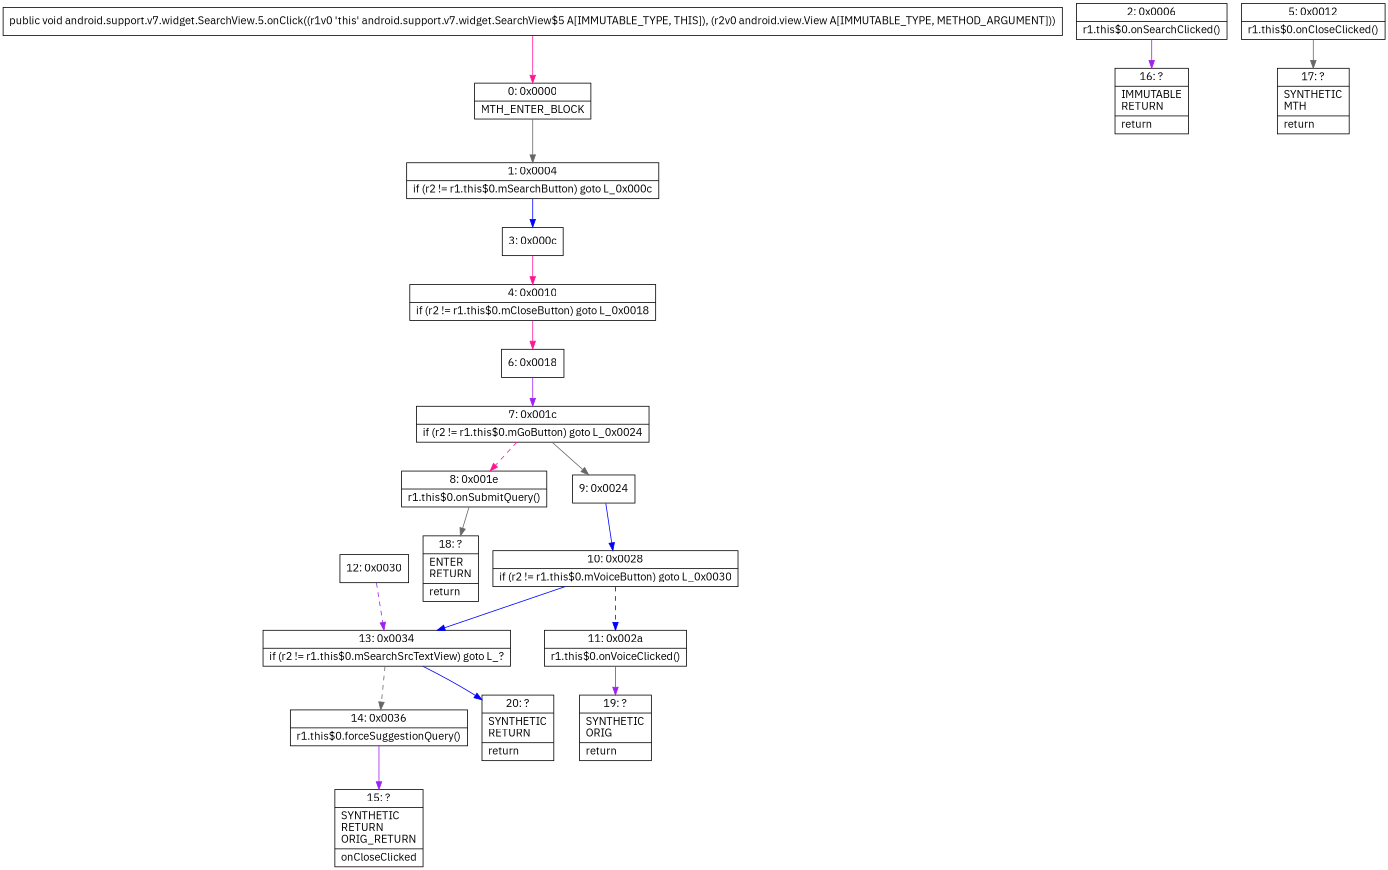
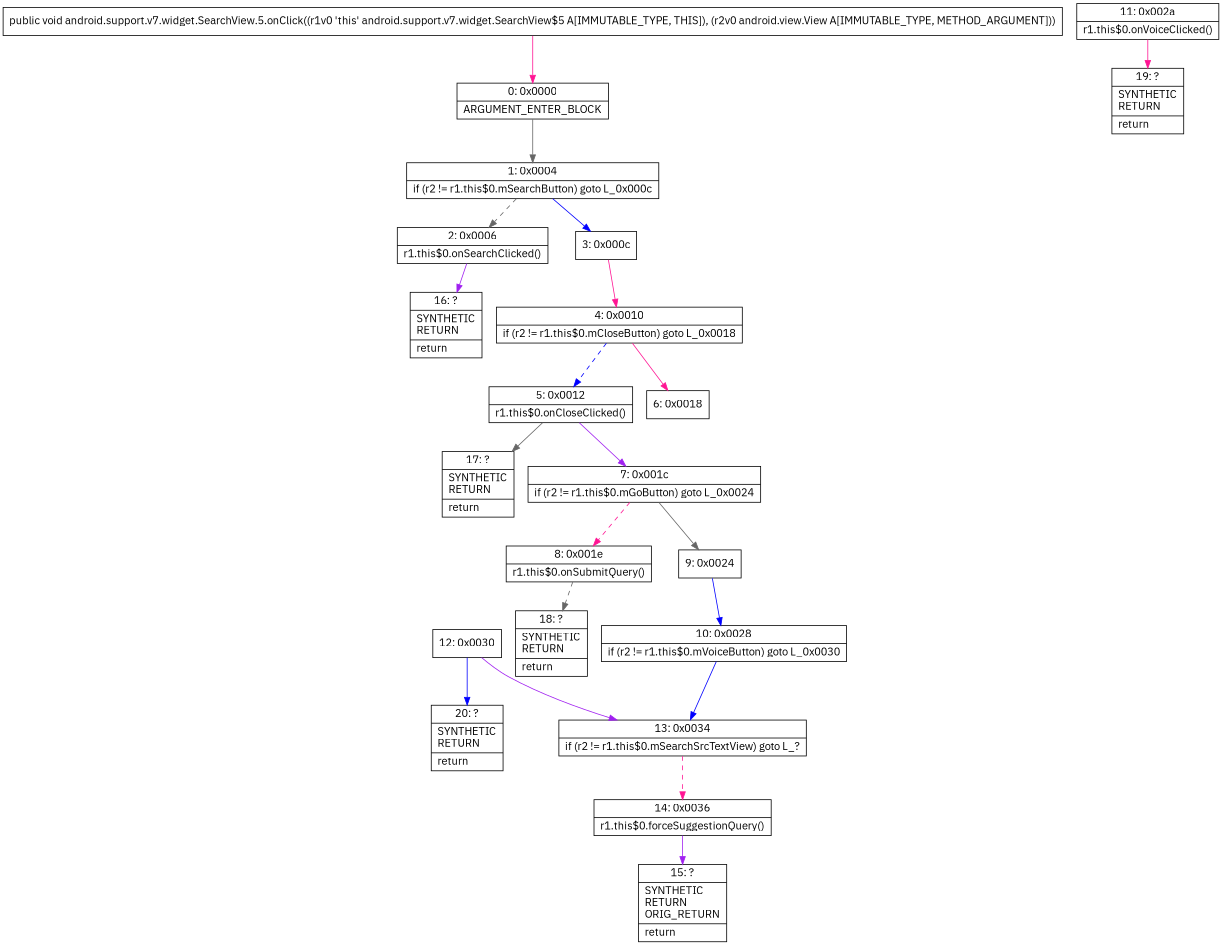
(1152, 95) -> (446, 319)
(1295, 107) -> (470, 490)
(533, 110) -> (533, 110)
none -> (505, 210)
none -> (592, 362)
(533, 388) -> (600, 442)
(466, 518) -> (569, 593)
(446, 562) -> (551, 637)
(380, 603) -> (543, 693)
(615, 604) -> none
(615, 677) -> (1148, 50)
(449, 680) -> (467, 677)
(383, 684) -> (683, 774)
(599, 733) -> (1140, 107)
(379, 857) -> (660, 932)
